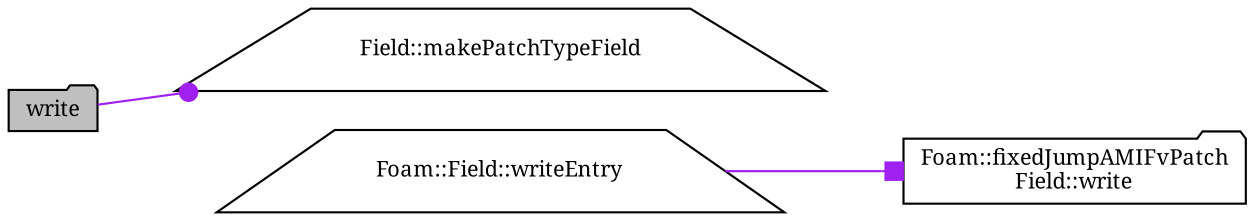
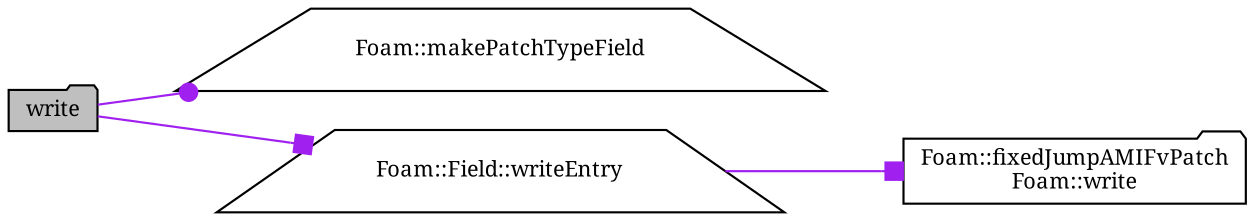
(500, 50) -> (500, 50)
none -> (194, 130)
(1075, 171) -> (1075, 171)
